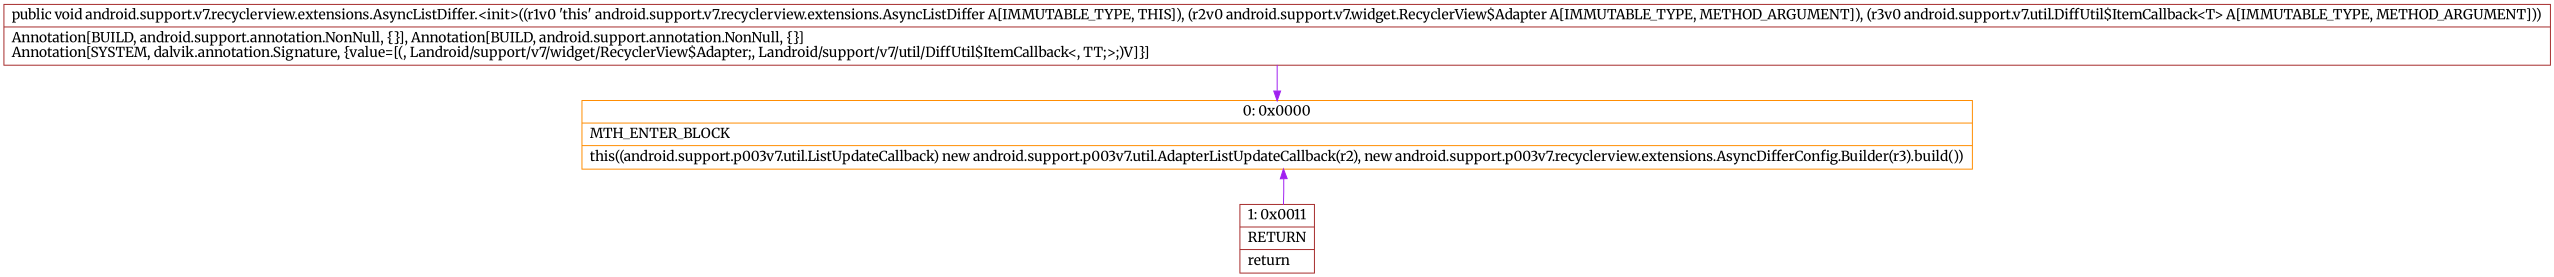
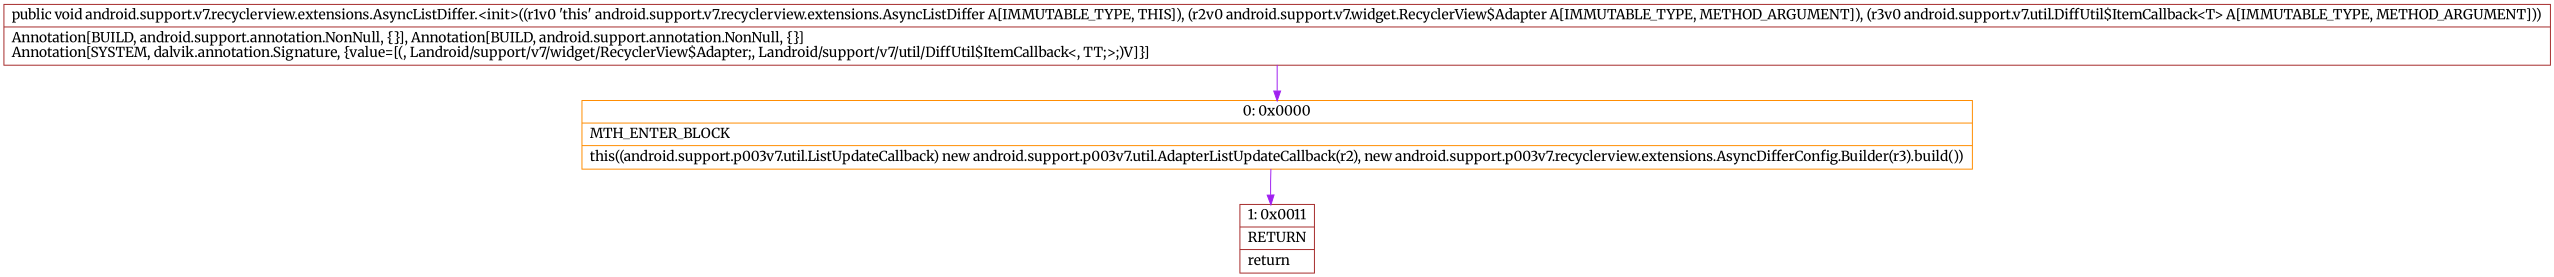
(1284, 192) -> (1271, 182)
